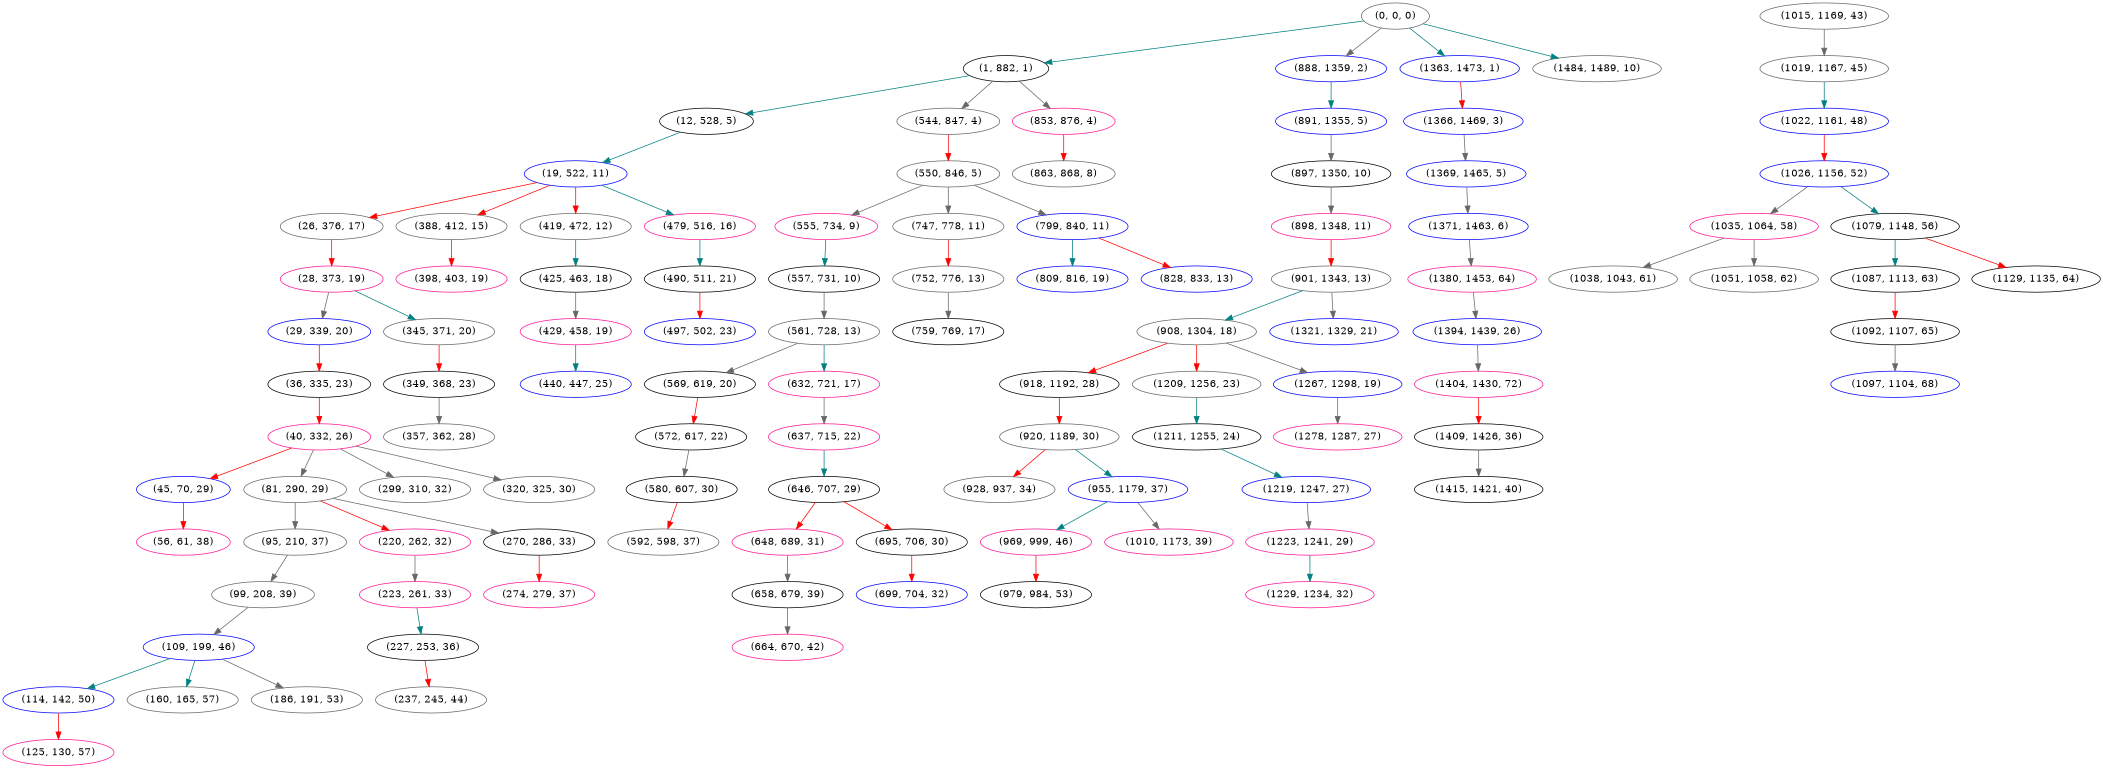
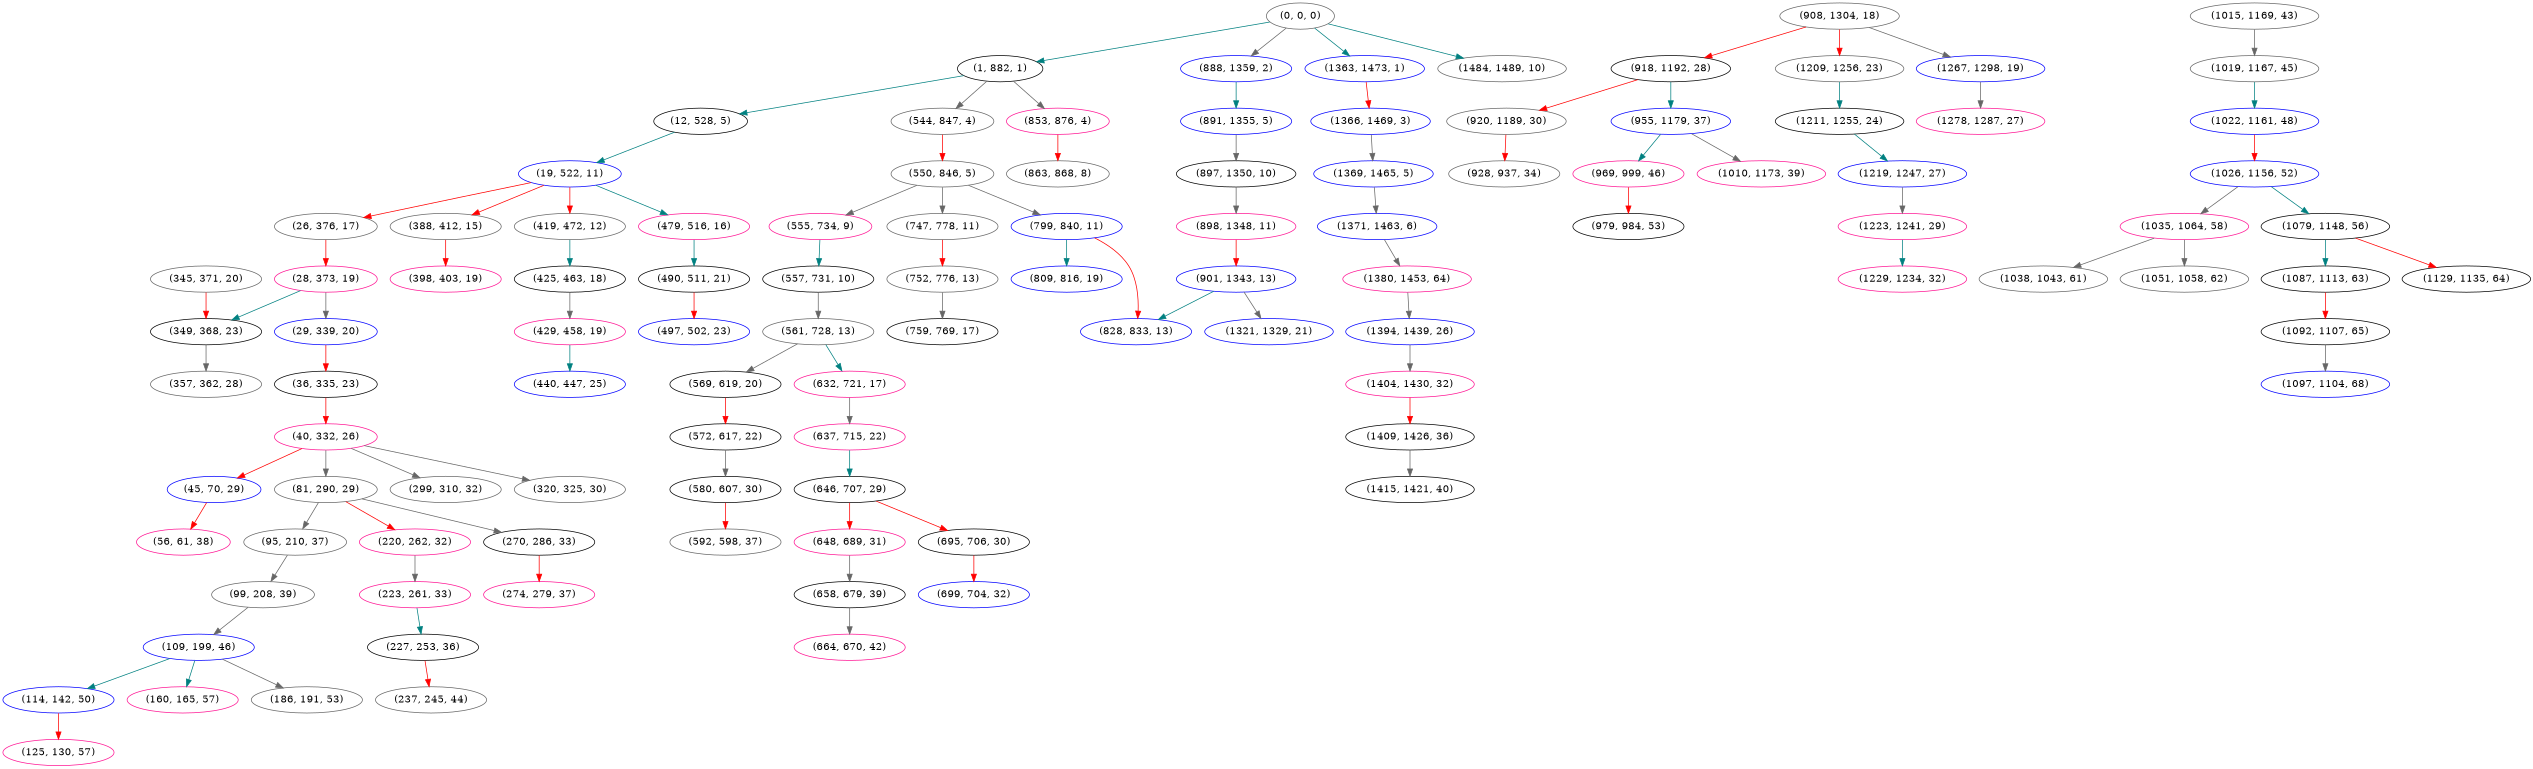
(1331, 279) -> (1236, 279)
(382, 304) -> (270, 304)
(1267, 304) -> (1189, 304)
(1479, 384) -> (1410, 384)
(1091, 461) -> (1671, 91)
(183, 700) -> (183, 700)
